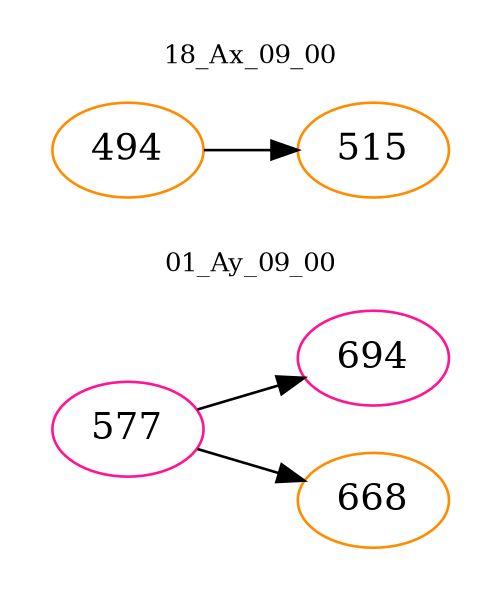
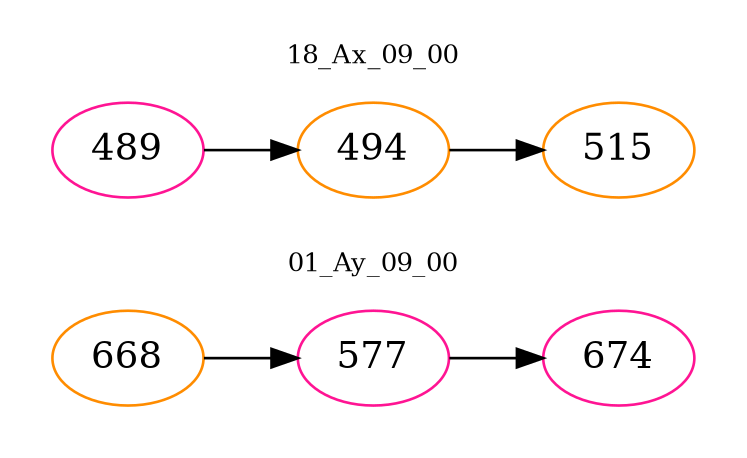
none -> (128, 150)
(373, 358) -> (619, 358)
(238, 461) -> (238, 358)
